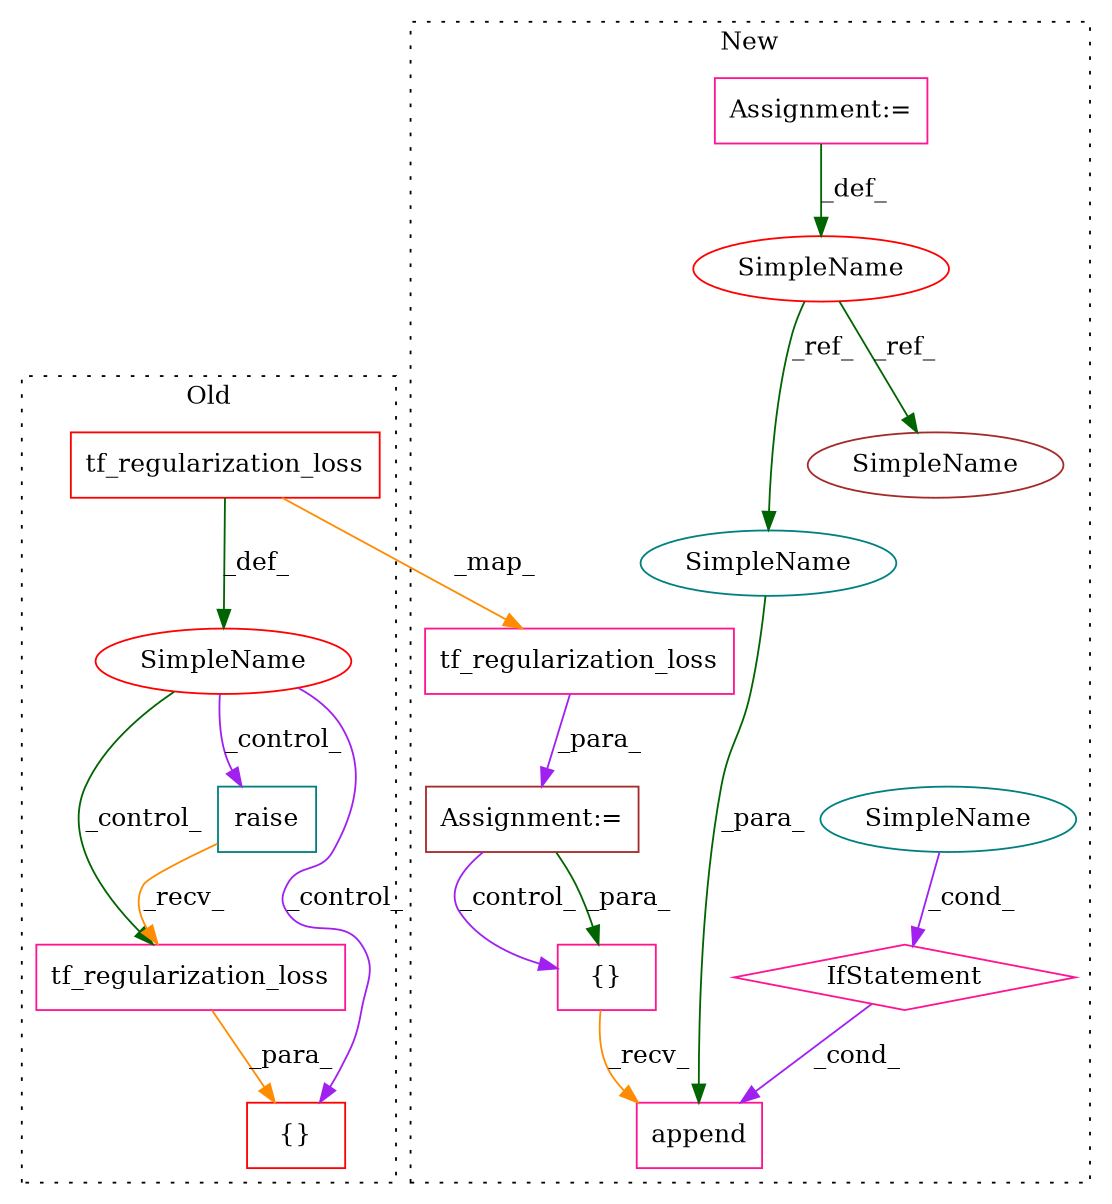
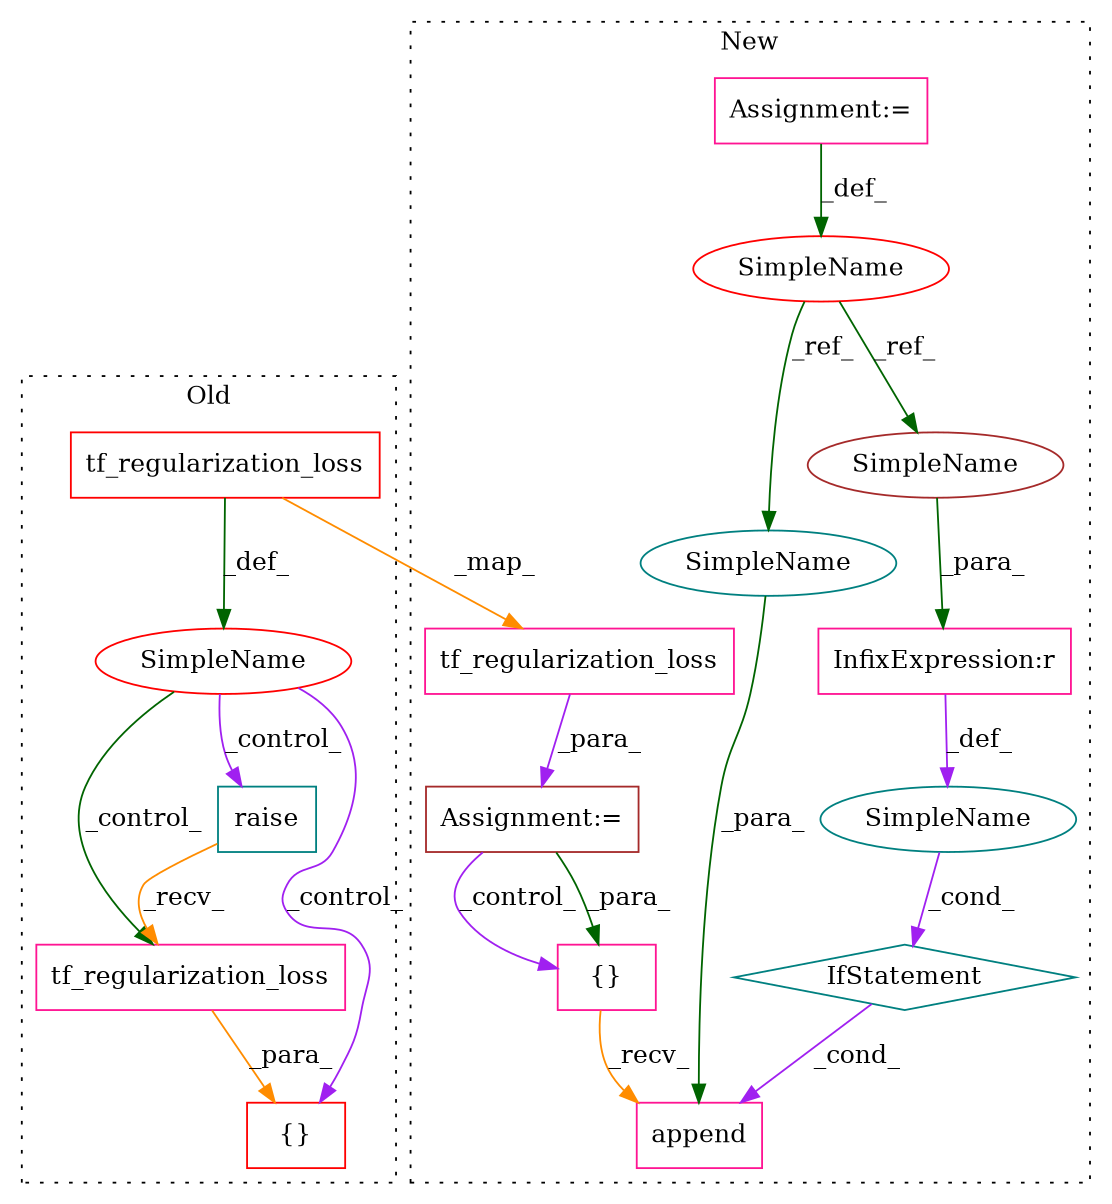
none -> (945, 661)
(905, 977) -> (905, 977)
